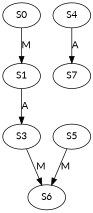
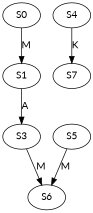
(75, 46) -> (75, 46)
